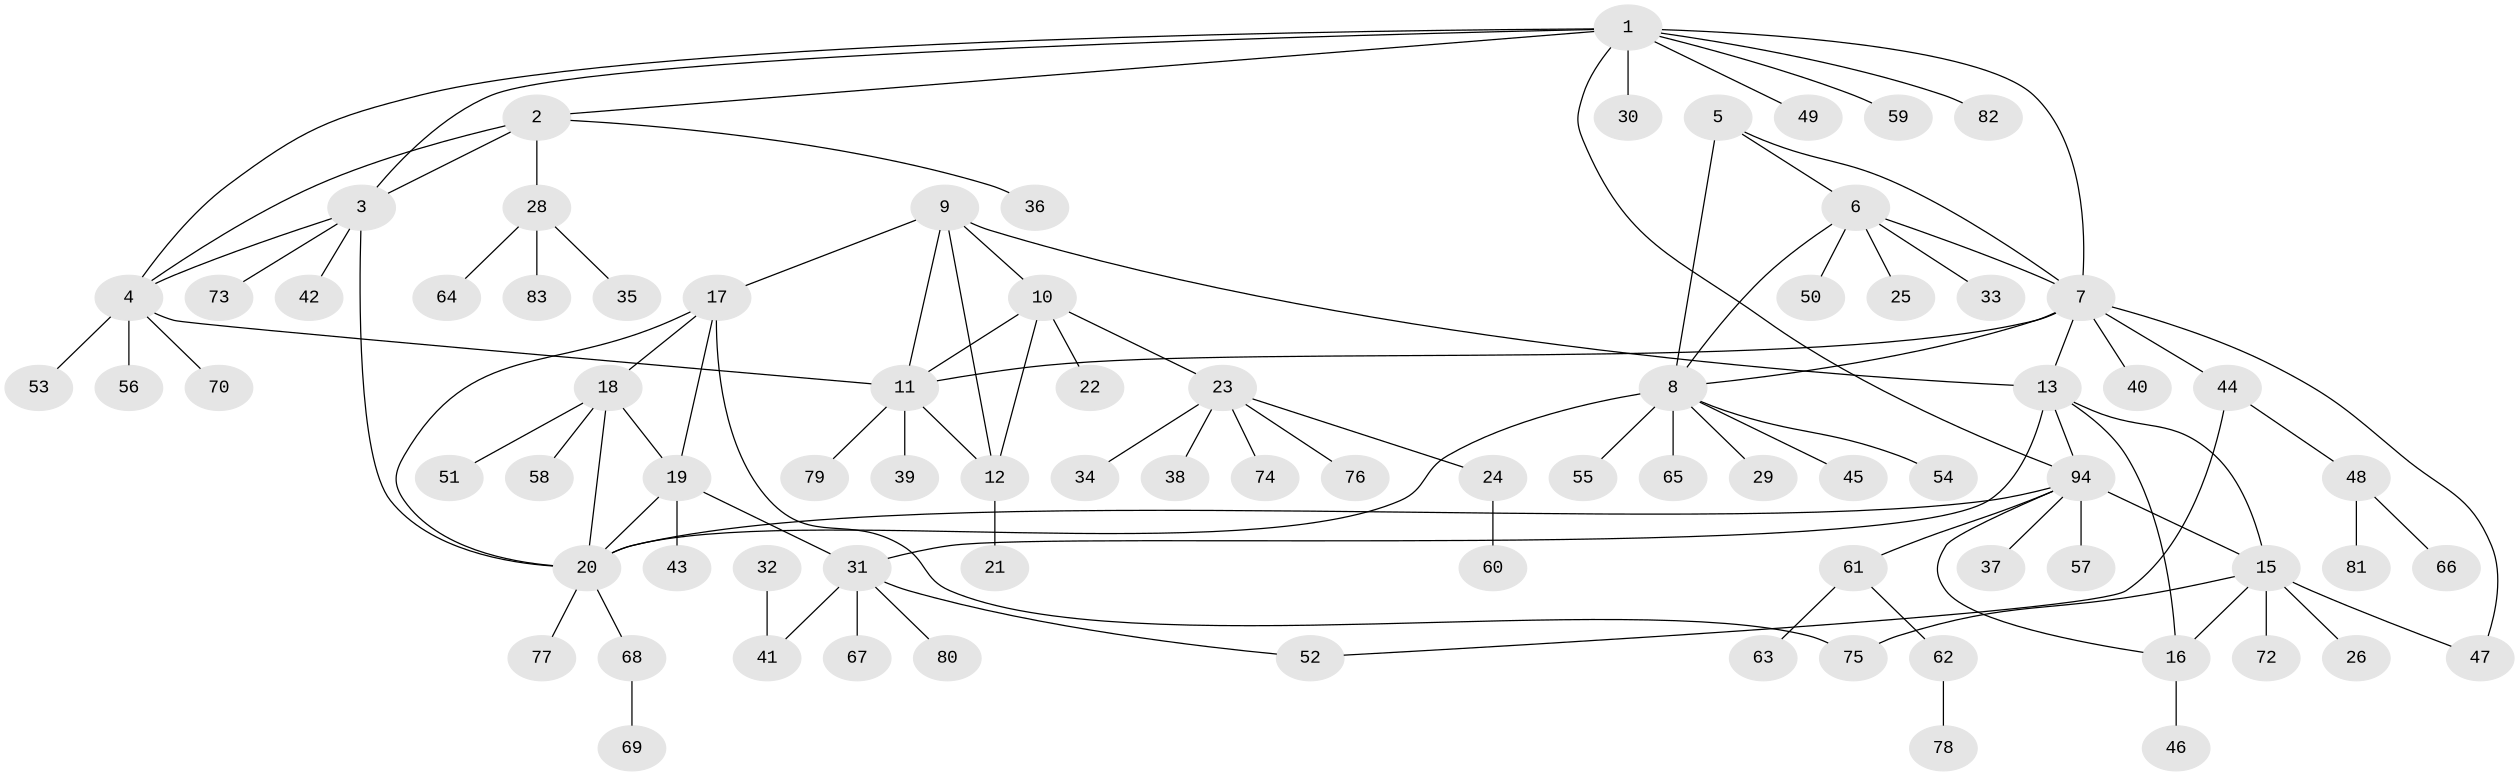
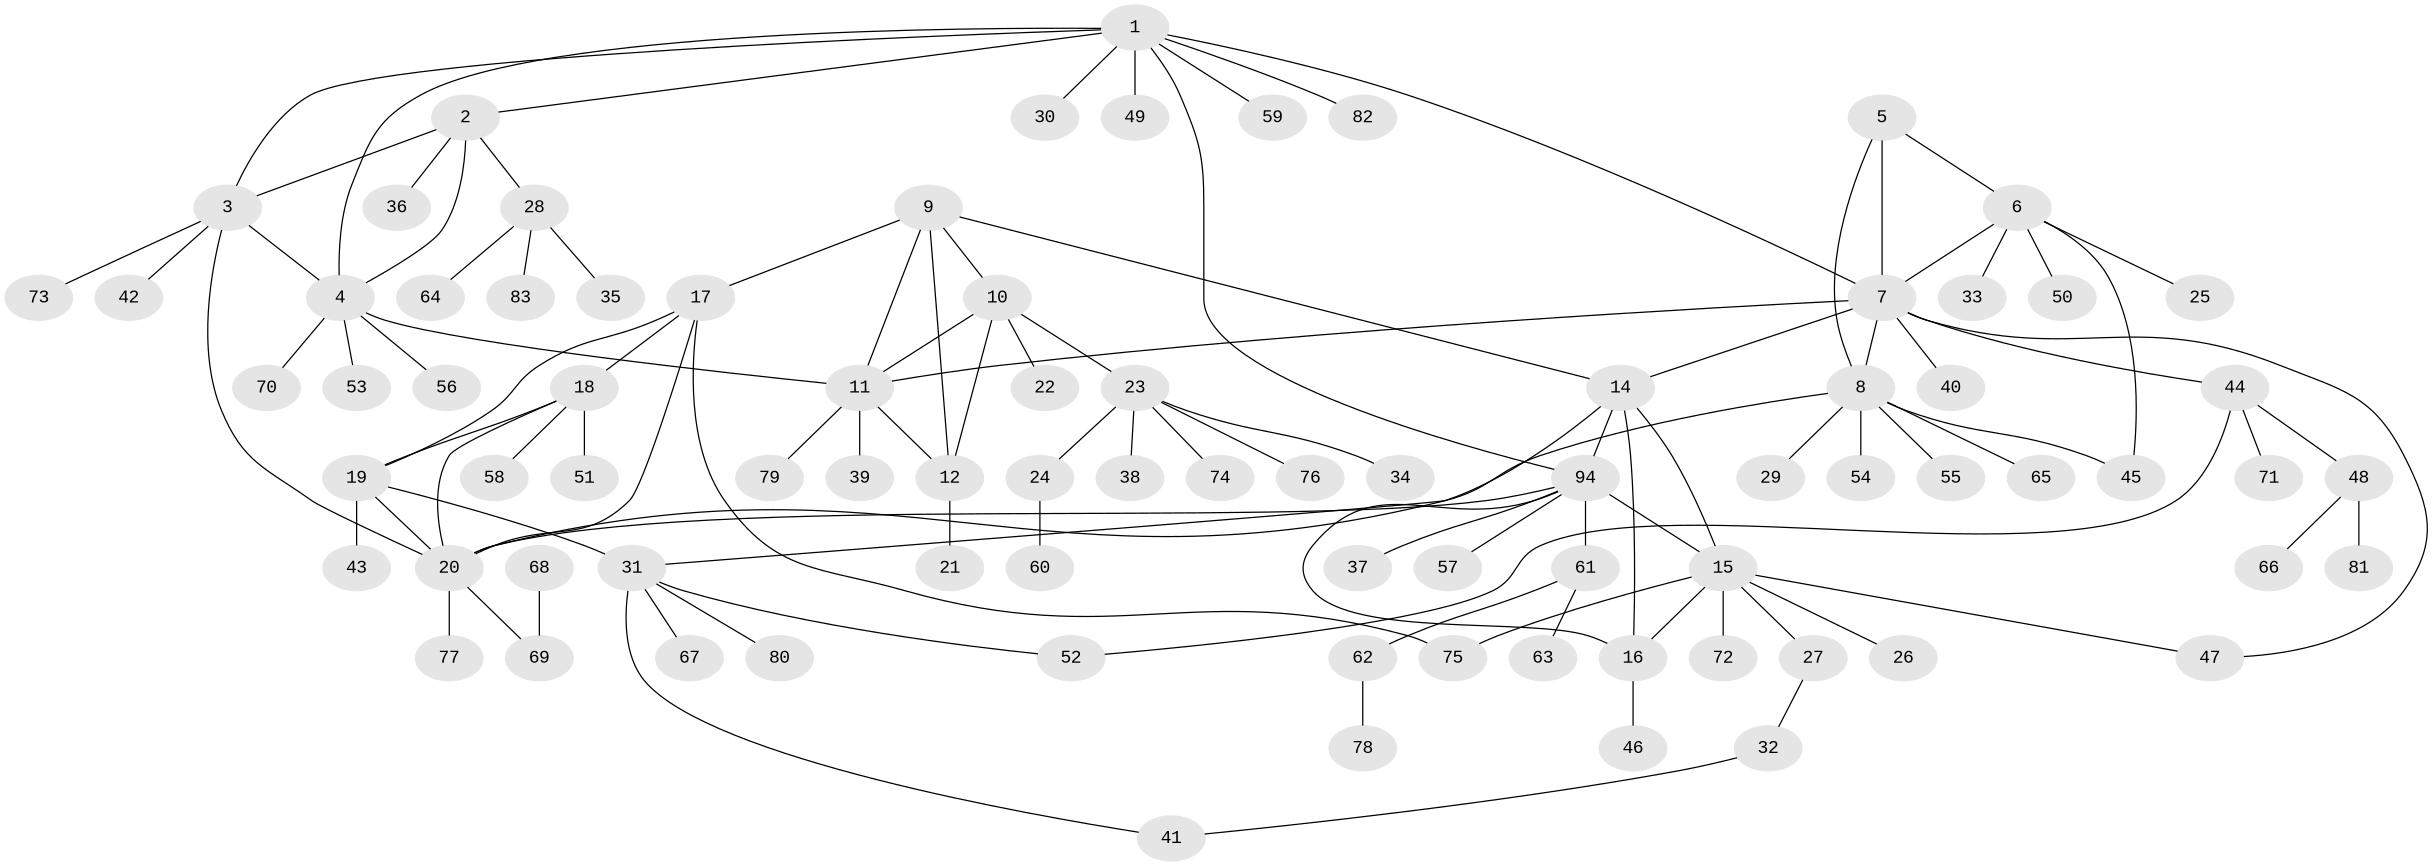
(1752, 289) -> (2126, 322)
(2047, 388) -> (1621, 388)
none -> (2269, 478)
(609, 613) -> (494, 613)
none -> (1813, 658)
